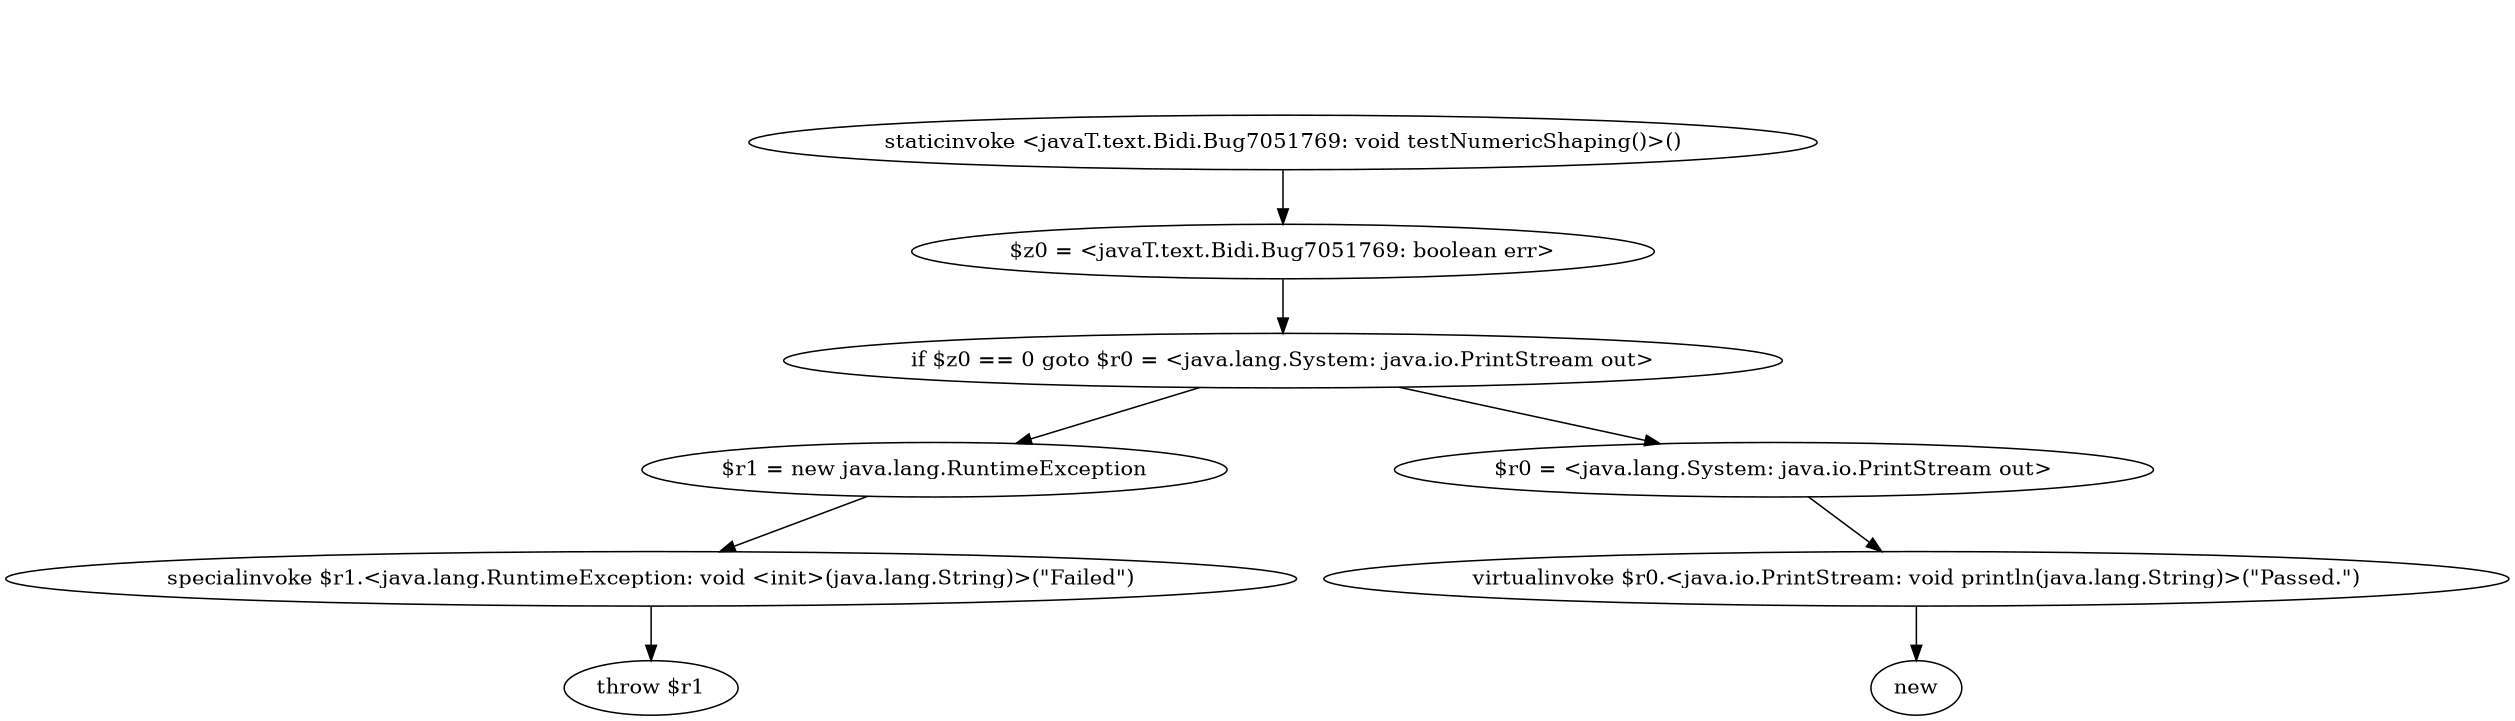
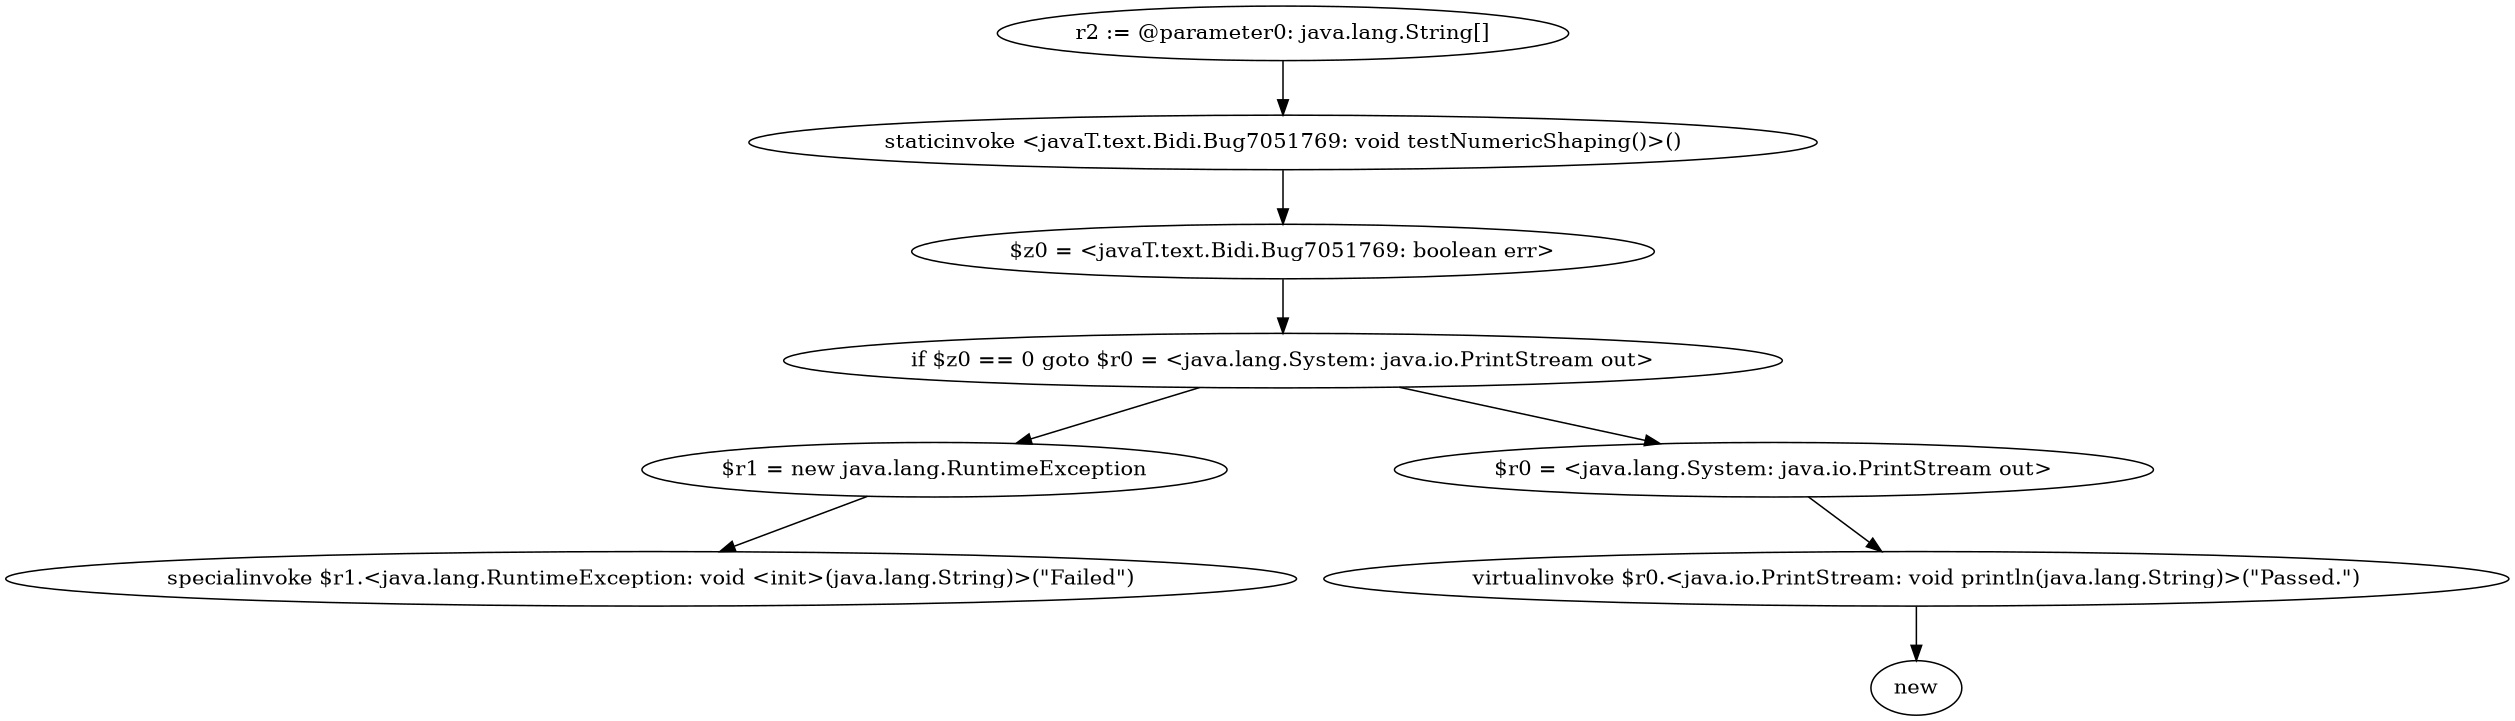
none -> (1283, 33)
(651, 688) -> none
